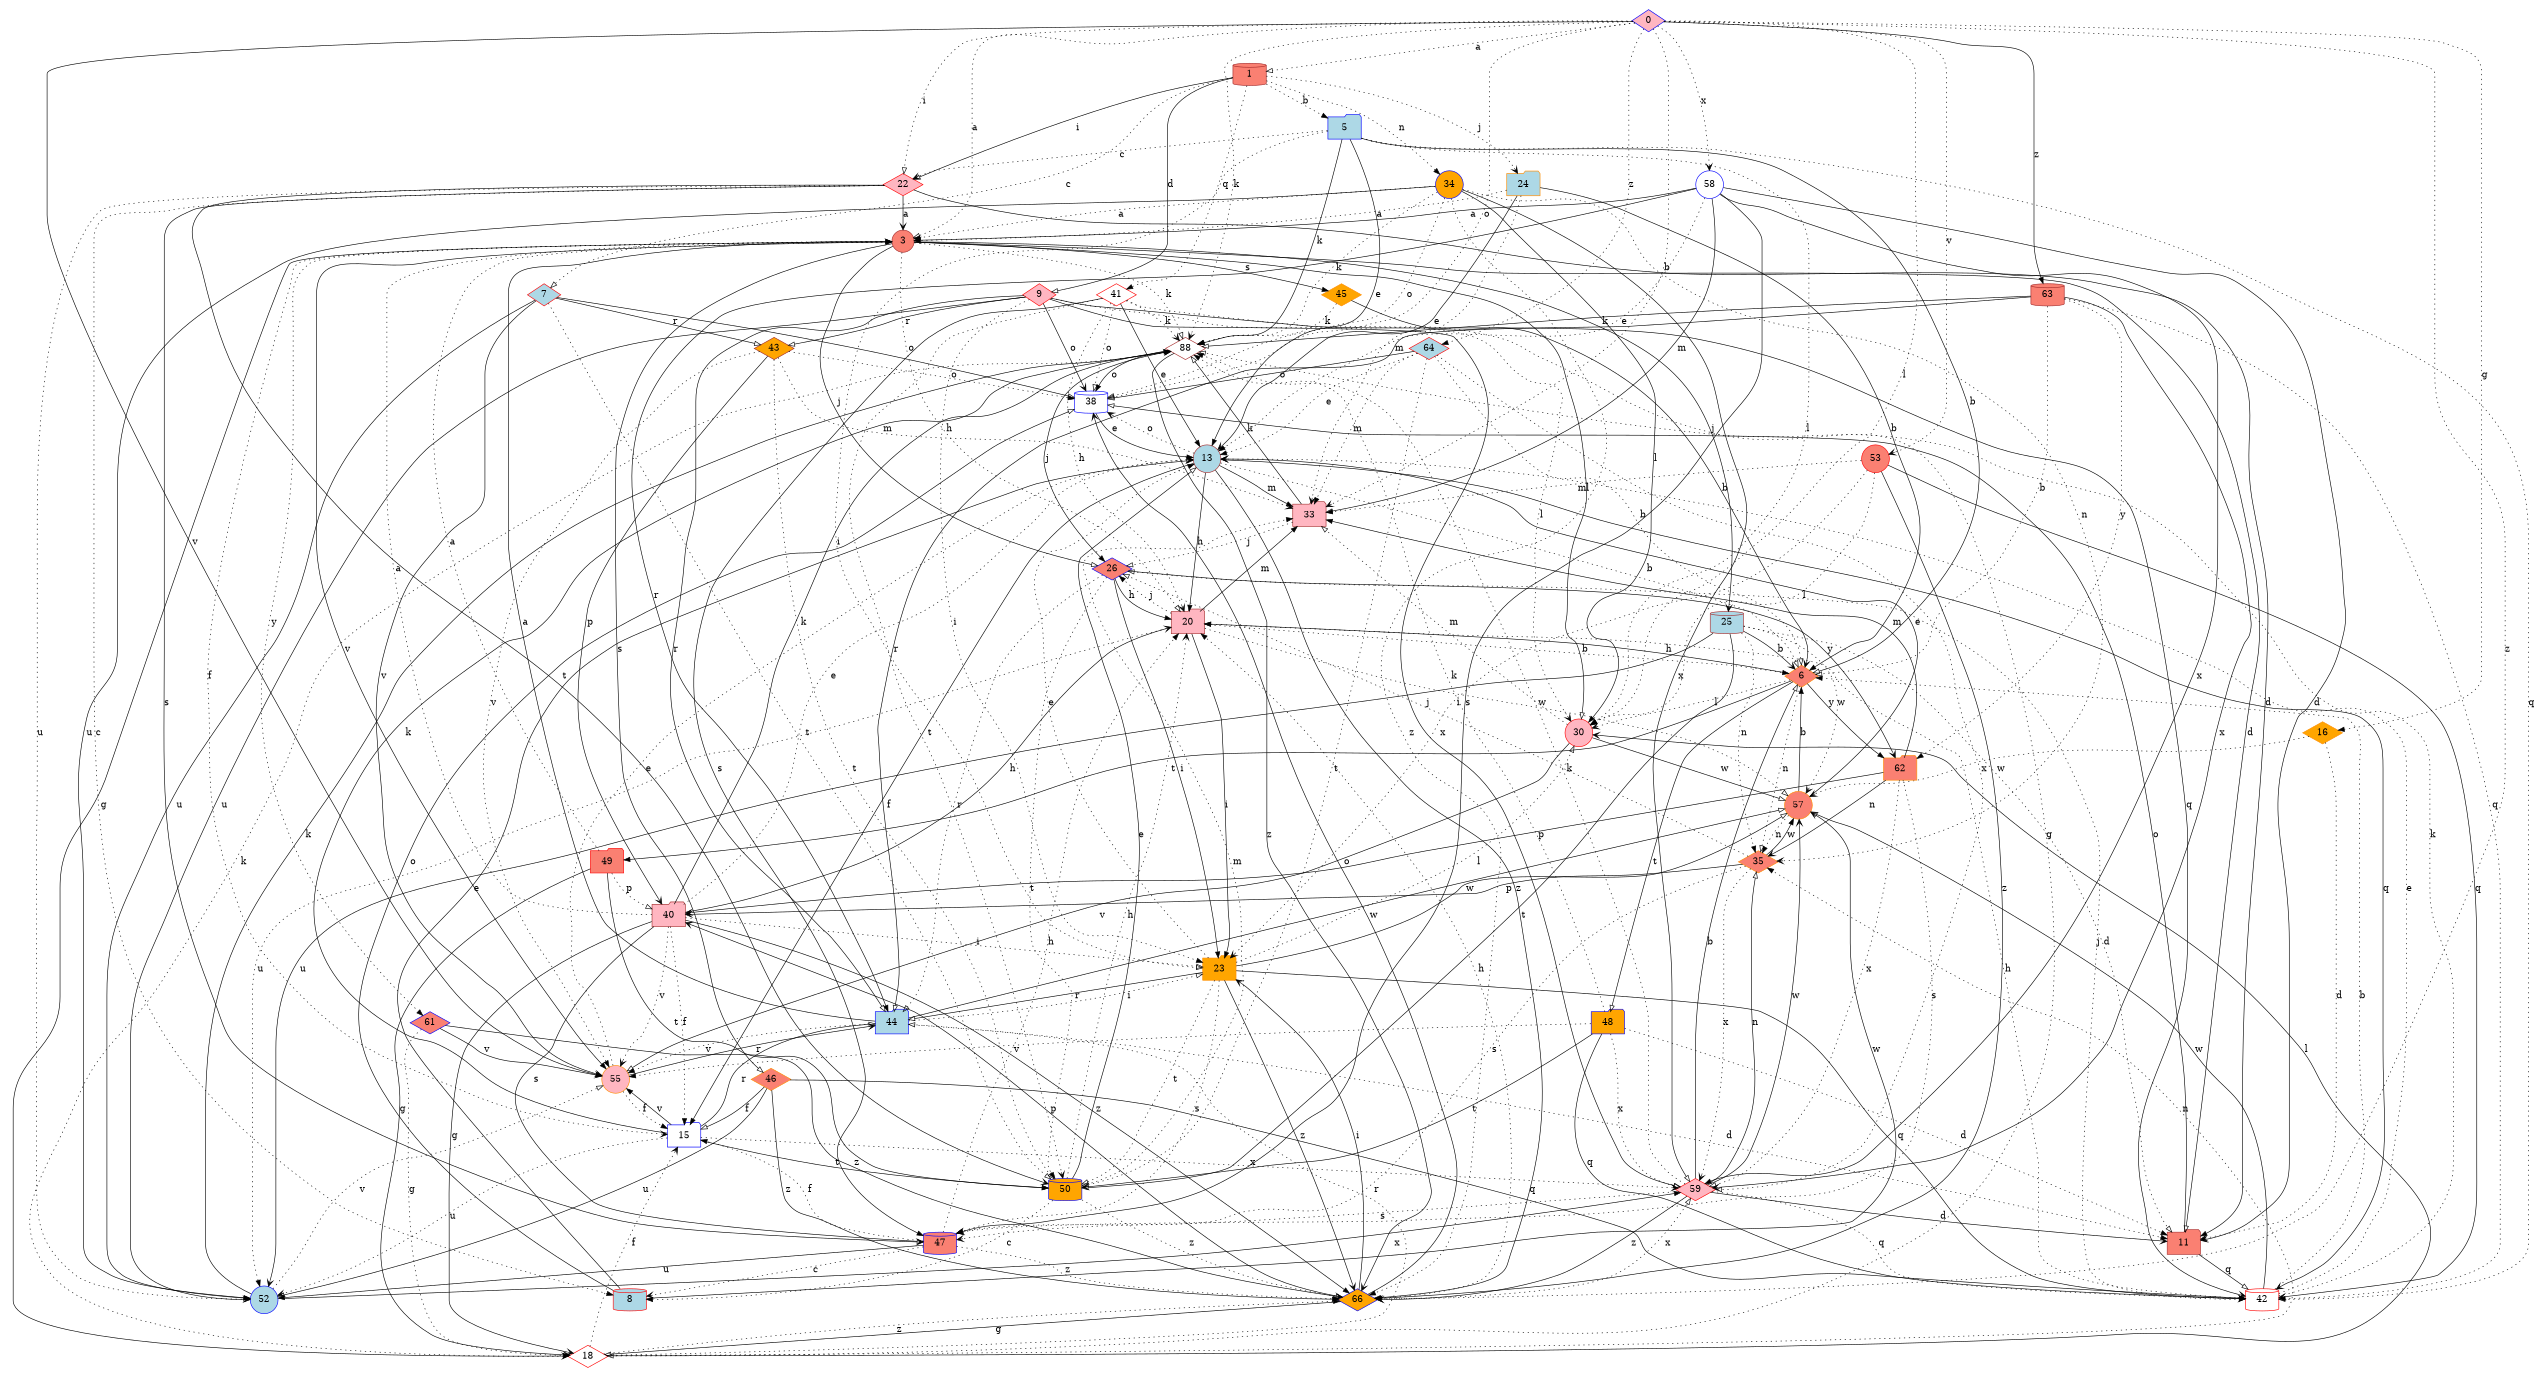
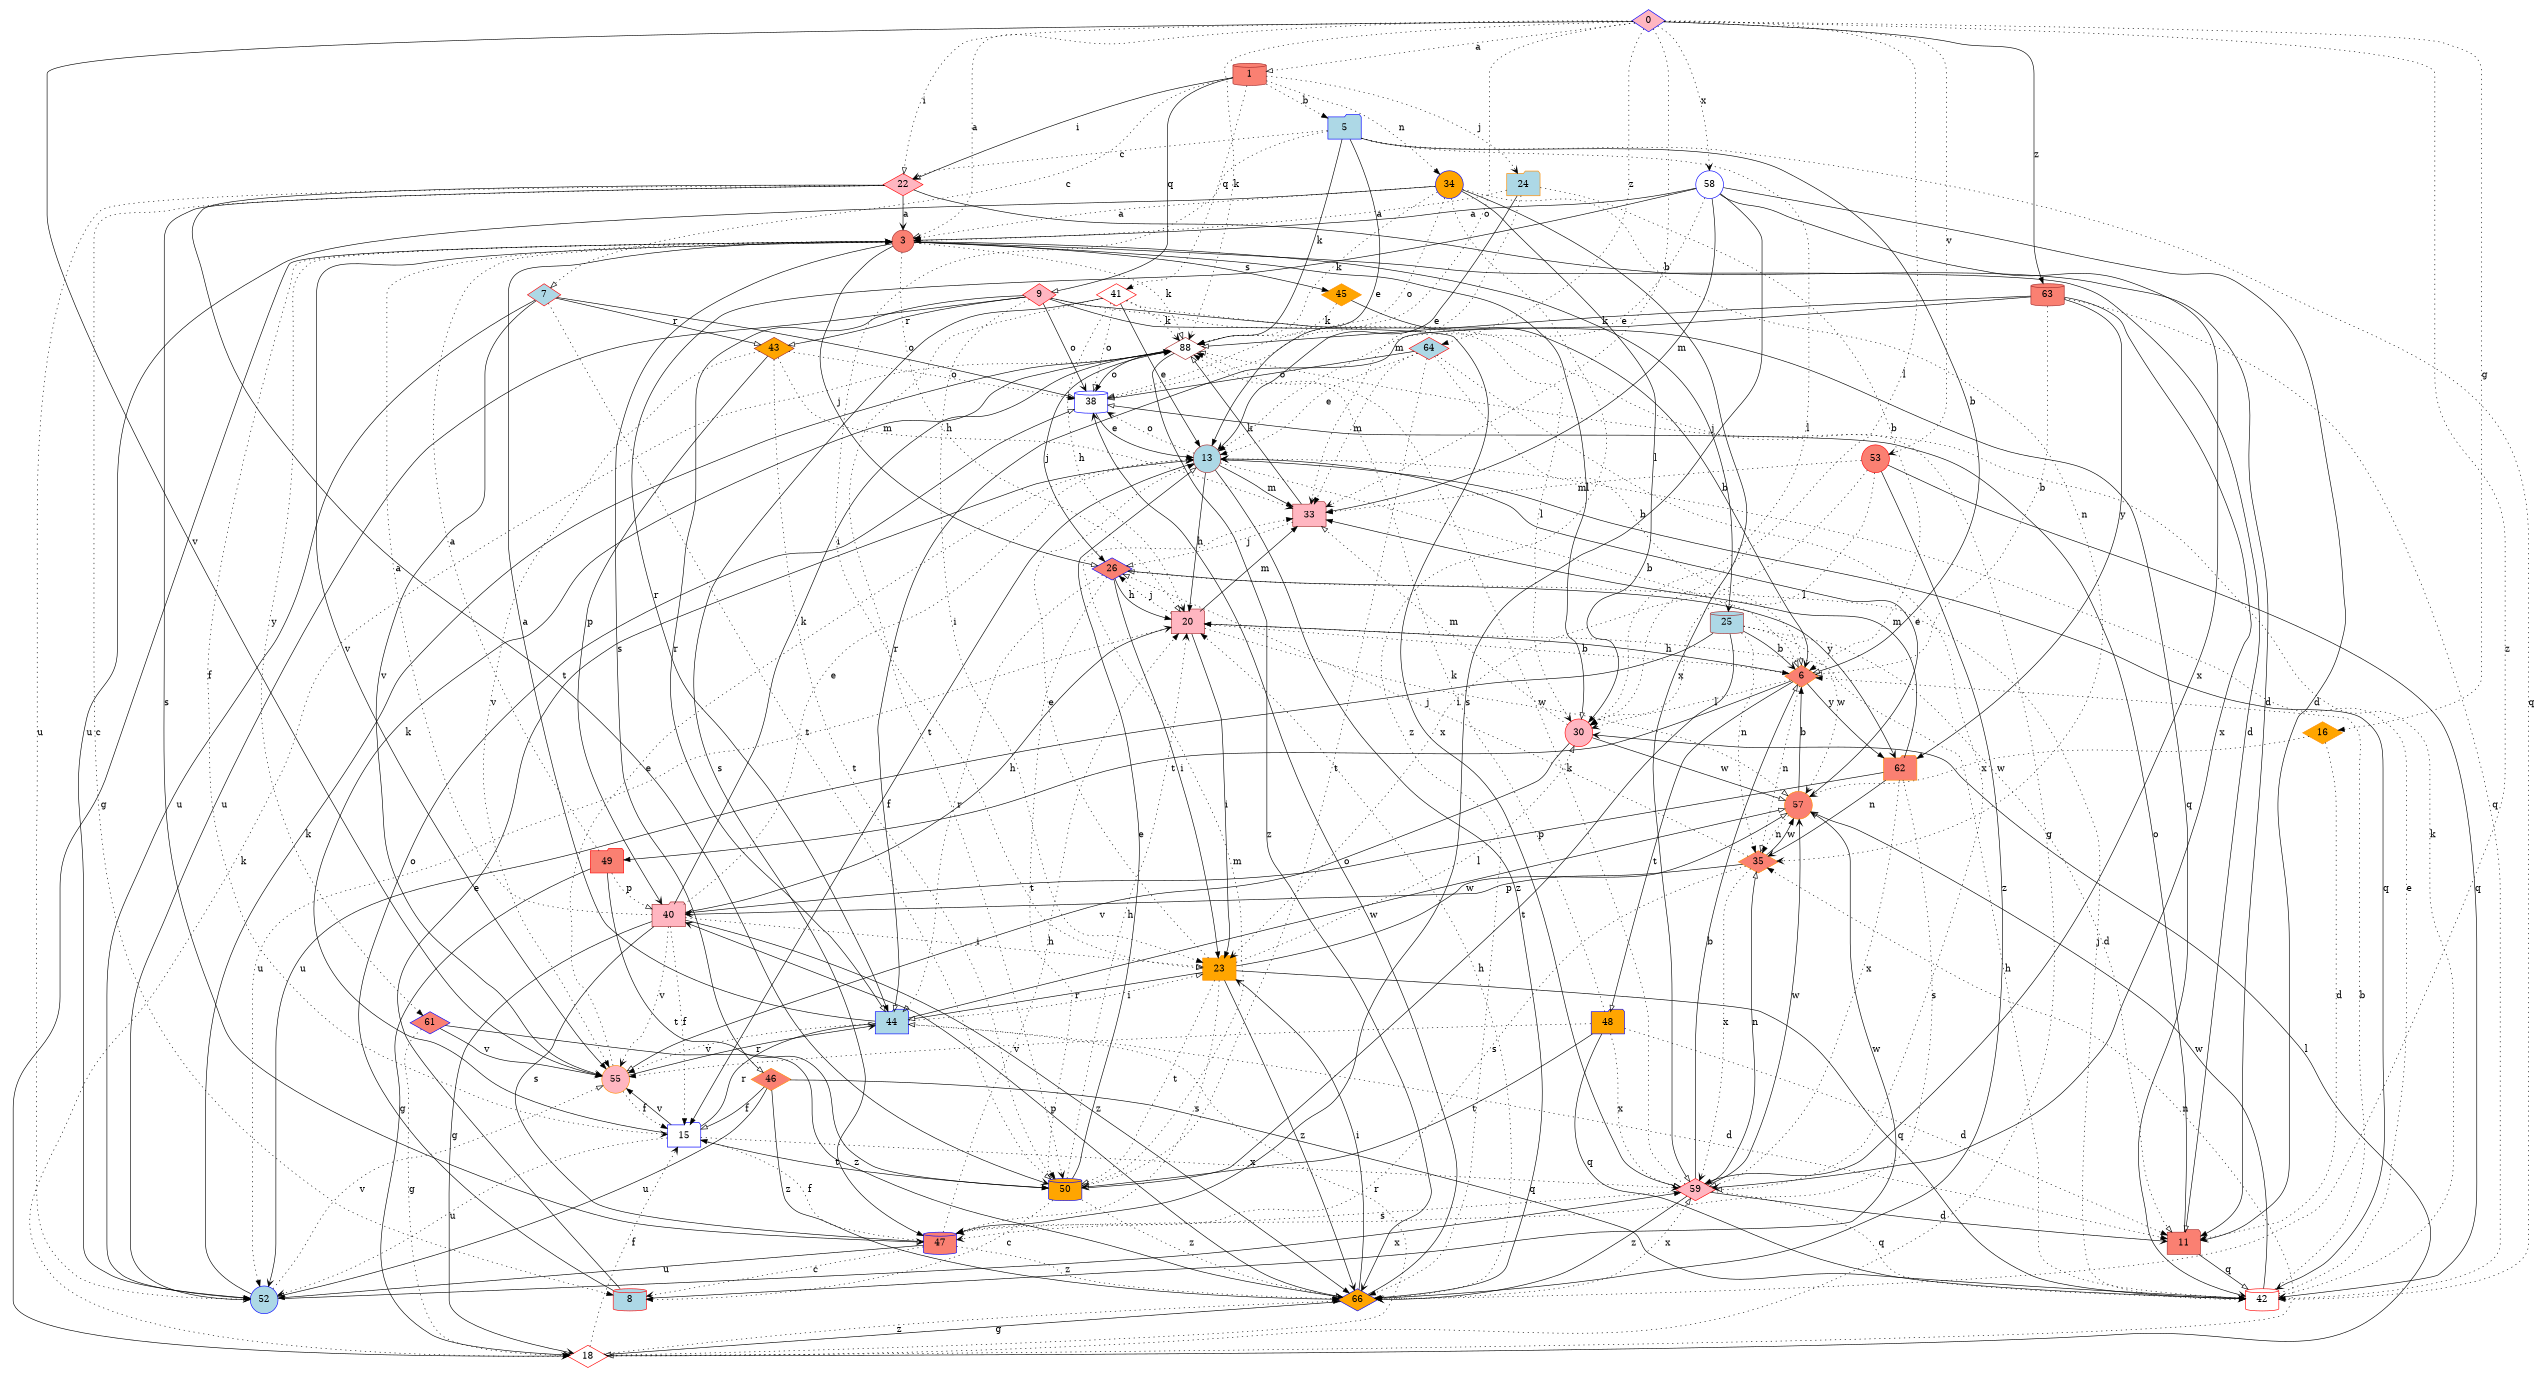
(1171, 185) -> (1171, 185)
(1856, 360) -> (1856, 360)
(2110, 550) -> (2110, 550)
